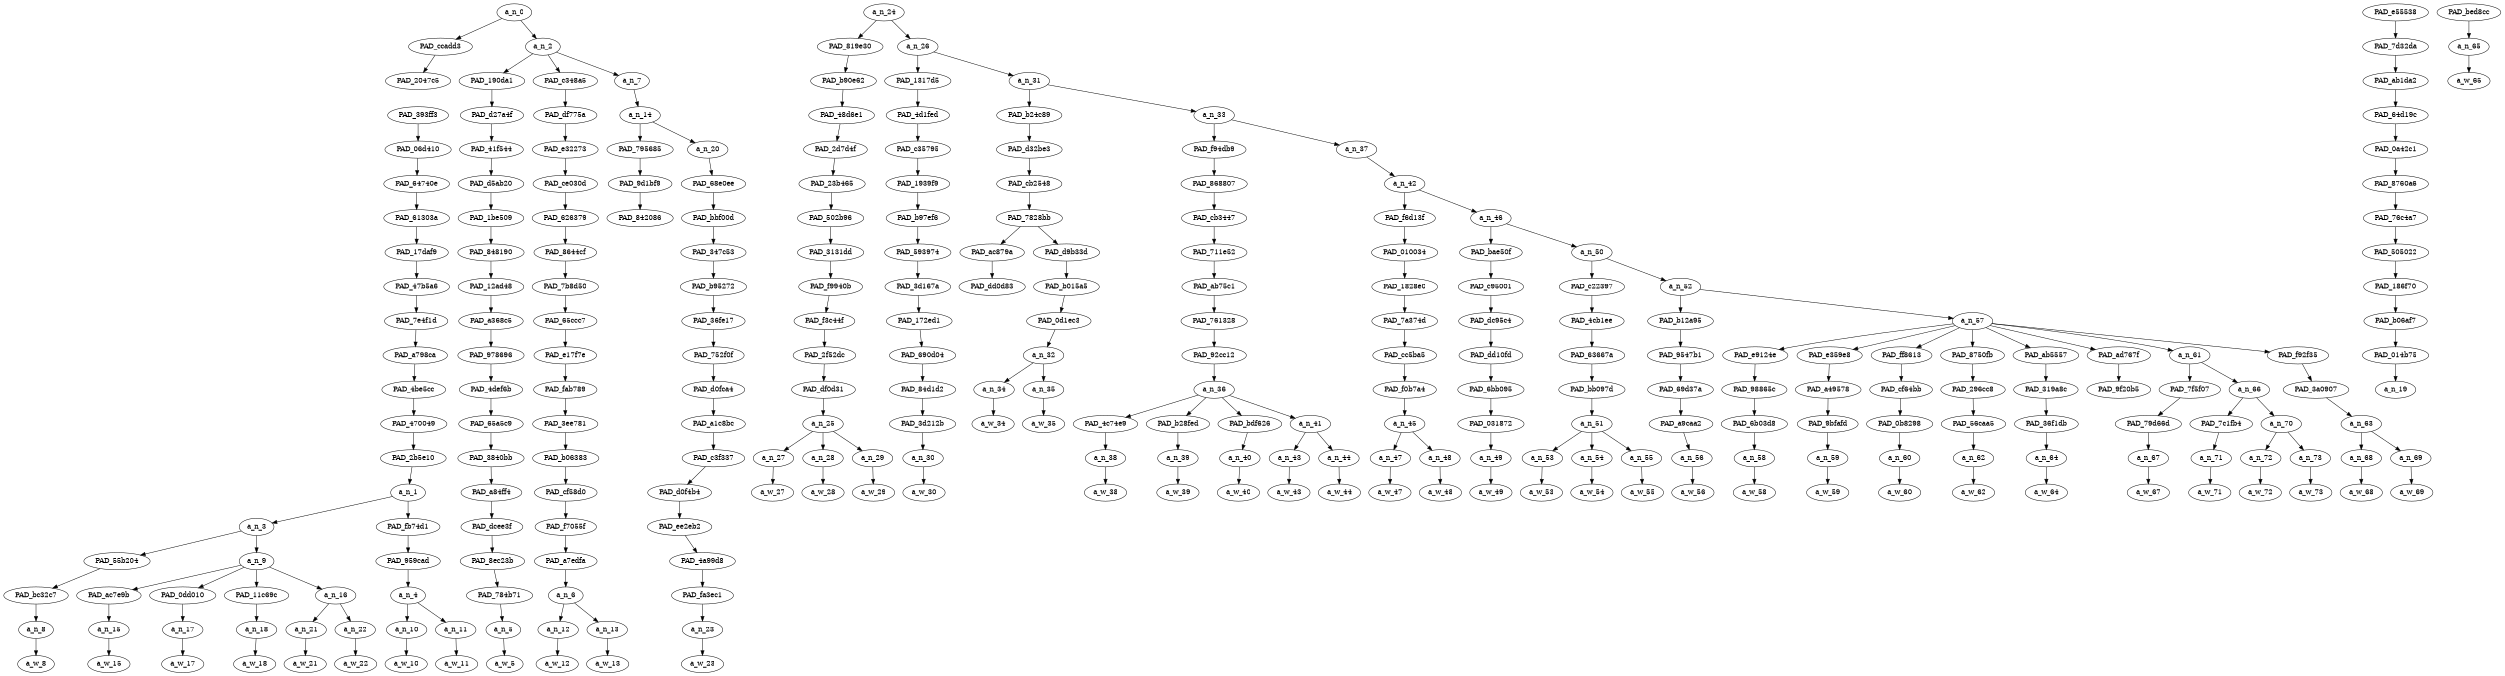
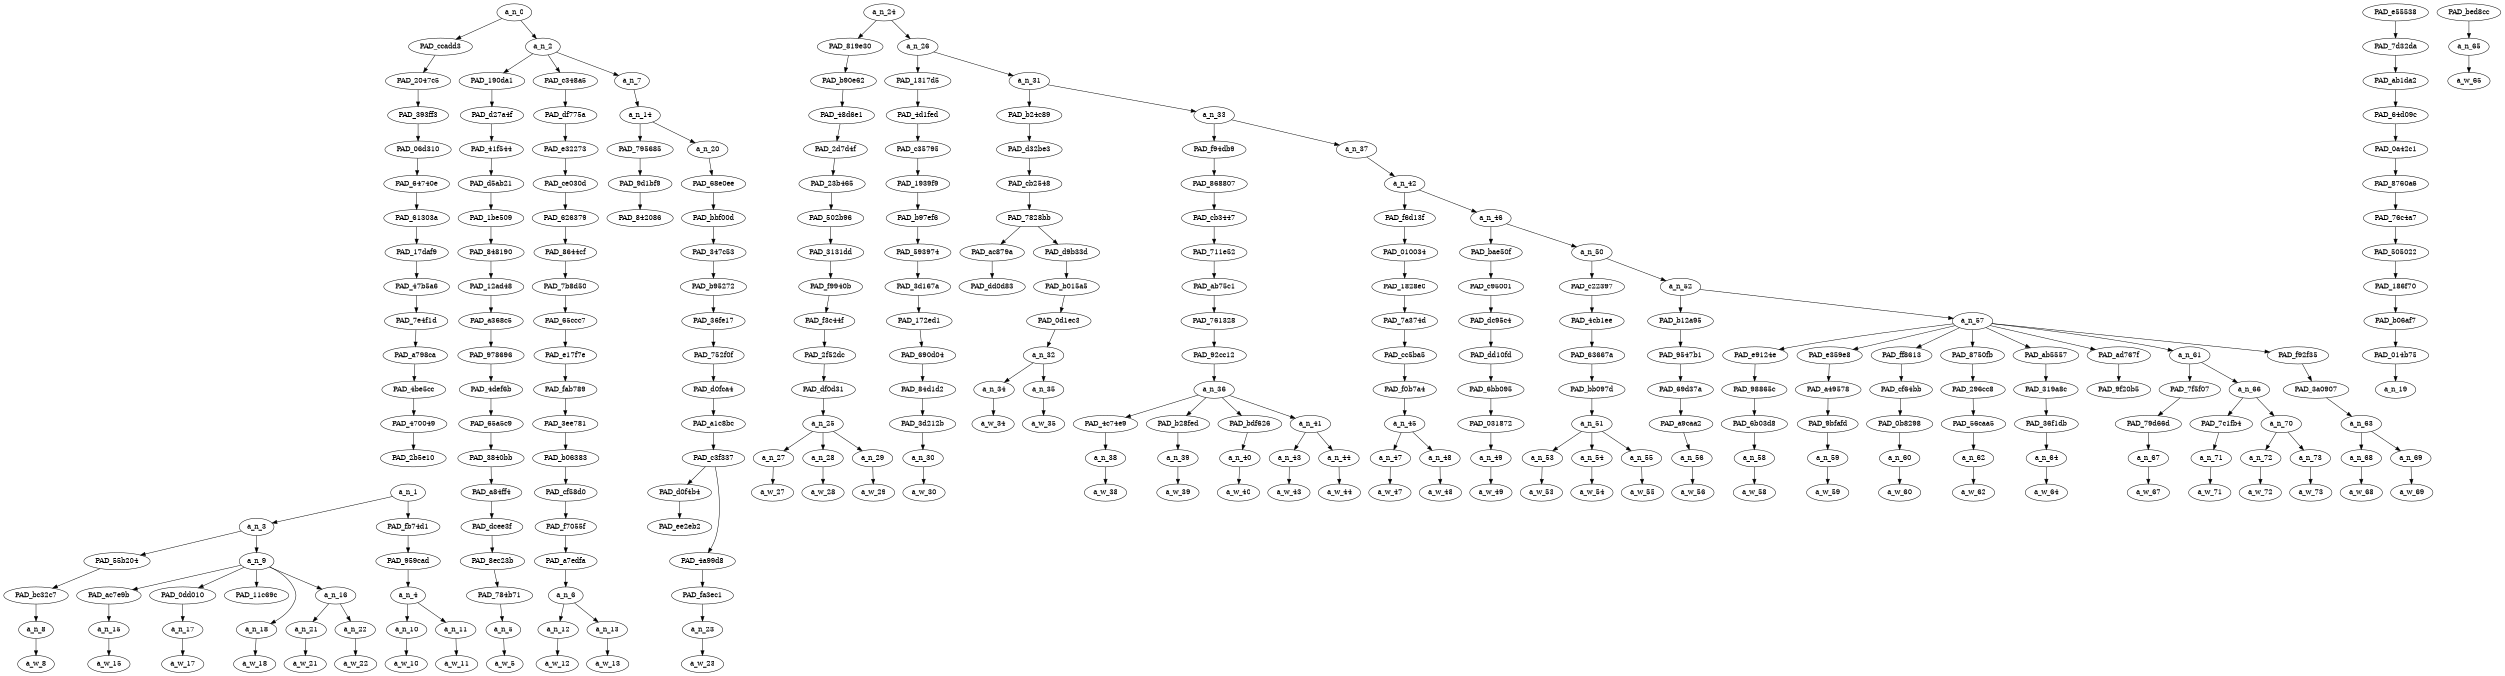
none -> (418, 96)
(2396, 115) -> (2396, 115)
(418, 150) -> (418, 150)
(491, 184) -> (491, 184)
(411, 473) -> none
(690, 542) -> (719, 508)
(257, 610) -> (296, 593)
